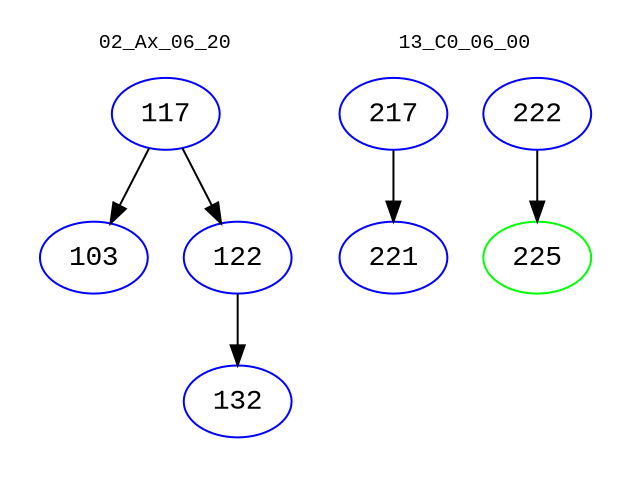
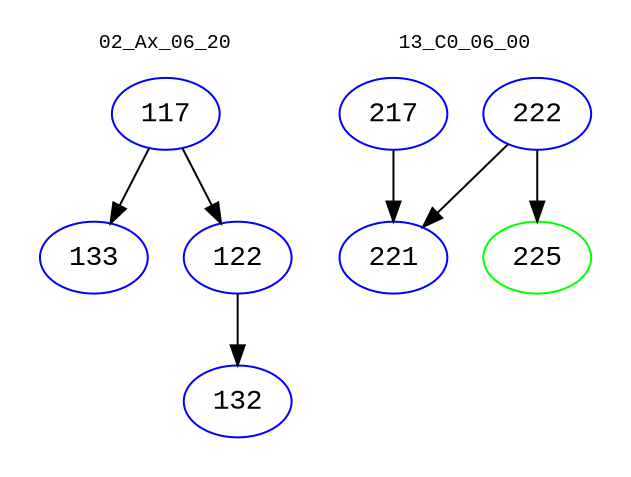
none -> (473, 179)
(94, 258) -> (94, 258)
